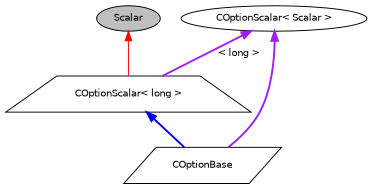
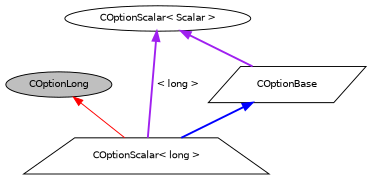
(128, 18) -> (59, 85)
(169, 133) -> (213, 122)
